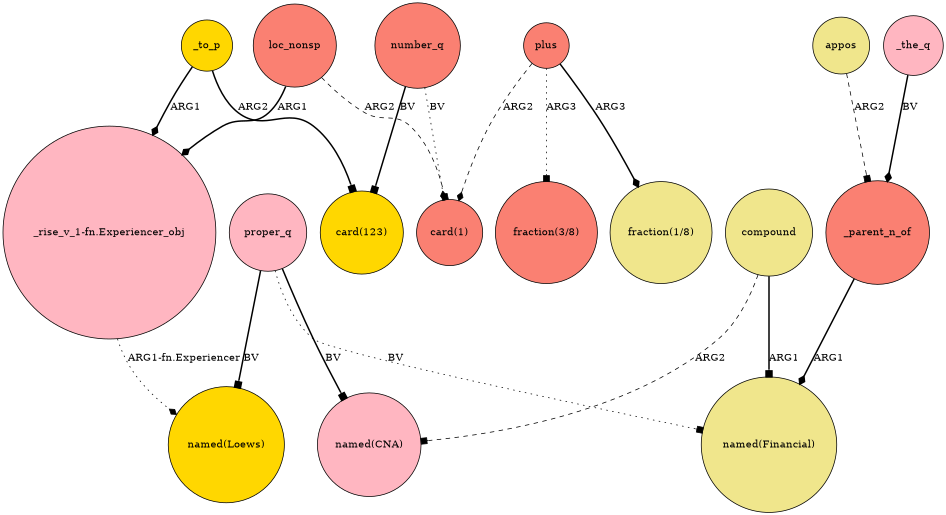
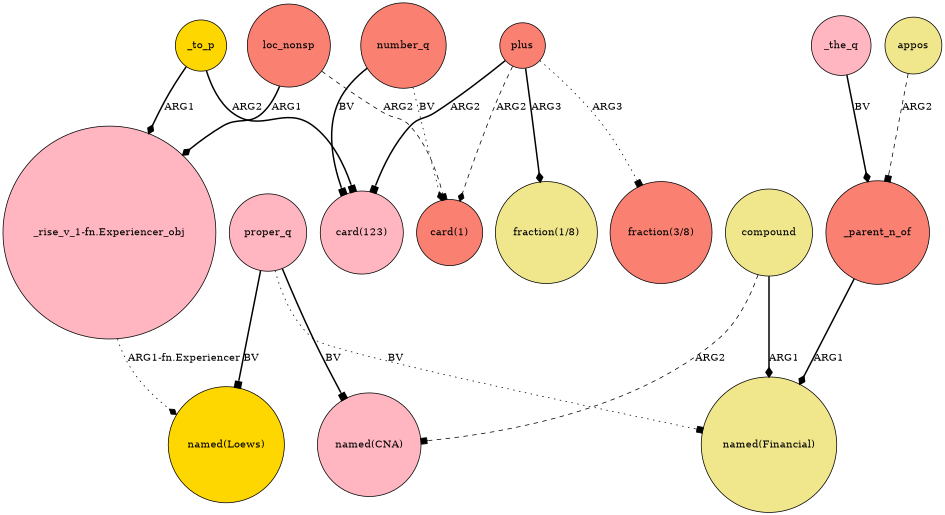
none -> (431, 115)
(362, 233) -> (362, 233)
(769, 323) -> (769, 322)
